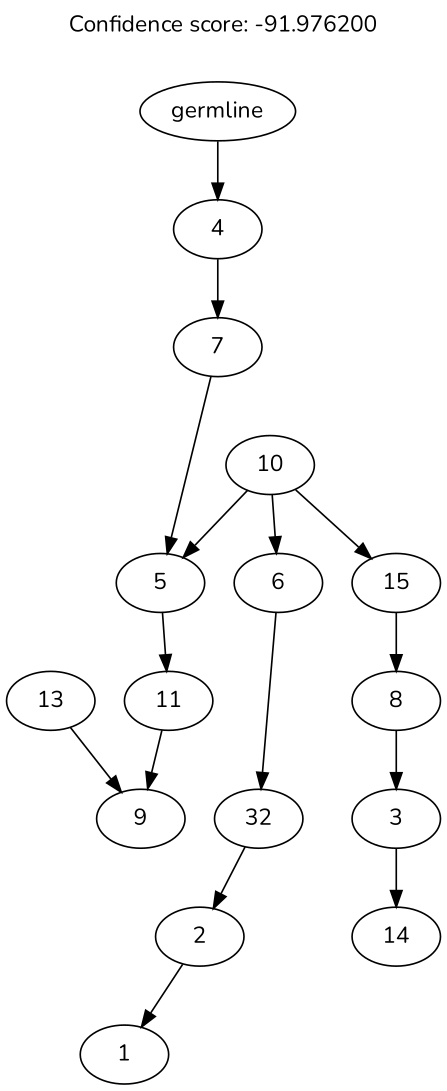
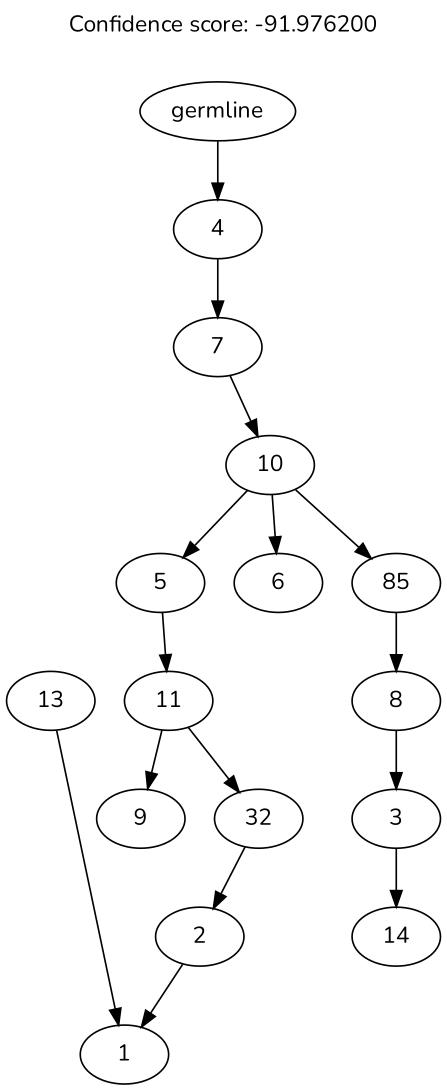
(191, 457) -> (241, 399)
(396, 583) -> (396, 583)
(269, 692) -> (209, 753)
(91, 753) -> (86, 870)
